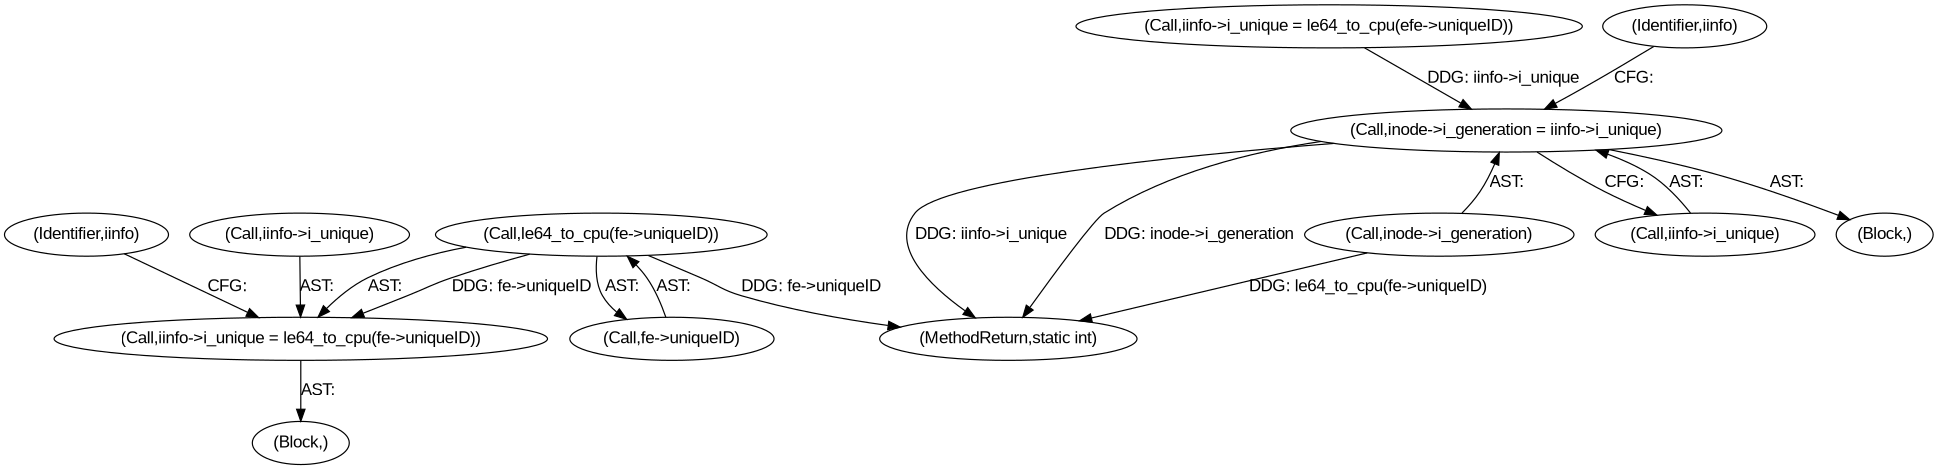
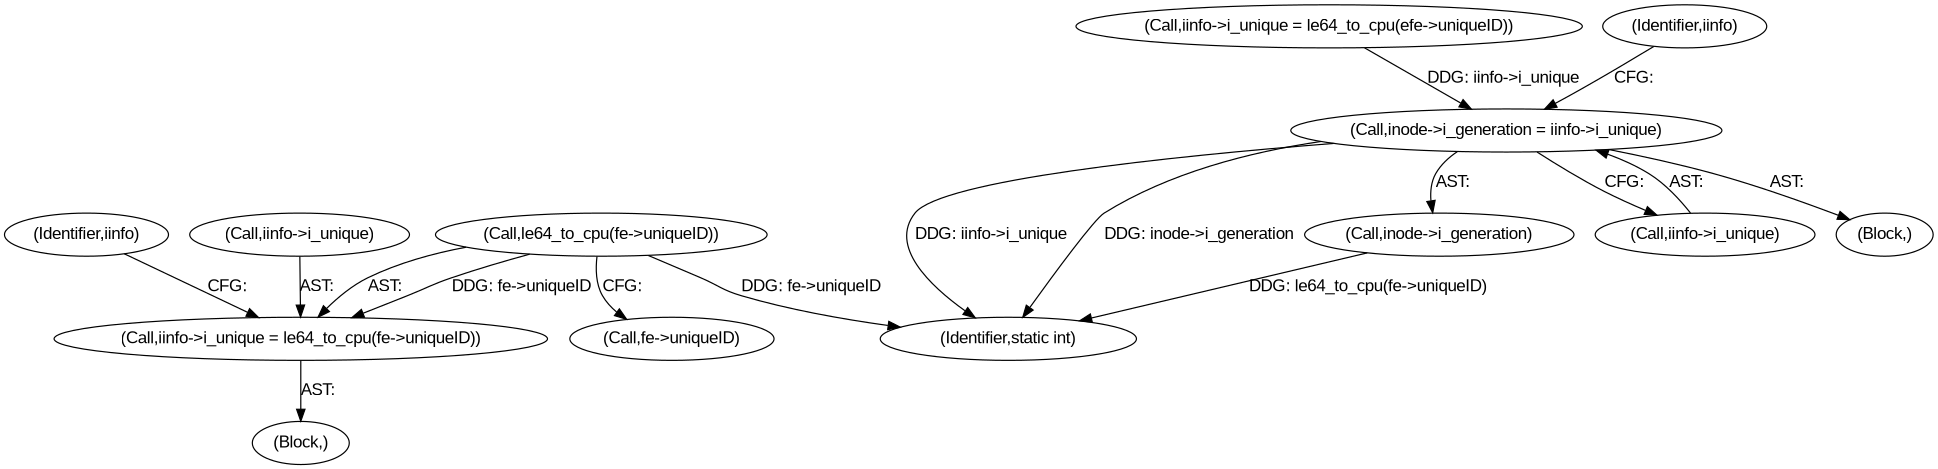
(1481, 190) -> (1437, 172)
(625, 287) -> (625, 287)
(654, 289) -> none
(1008, 339) -> (1008, 339)
